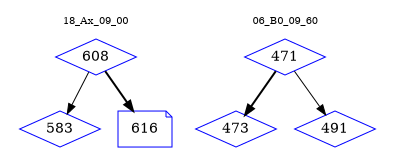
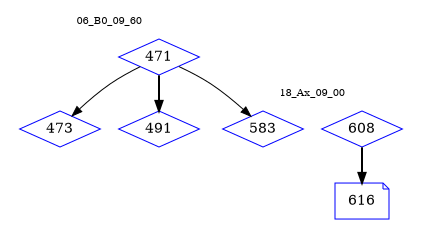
(80, 89) -> (222, 92)
(263, 89) -> (108, 85)
(307, 89) -> (159, 88)
